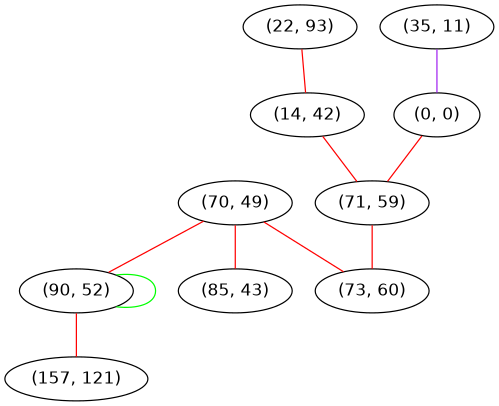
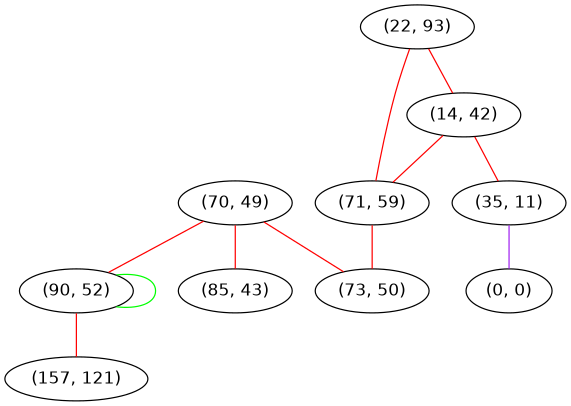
(405, 159) -> (390, 114)
none -> (486, 159)
(372, 291) -> (372, 291)
